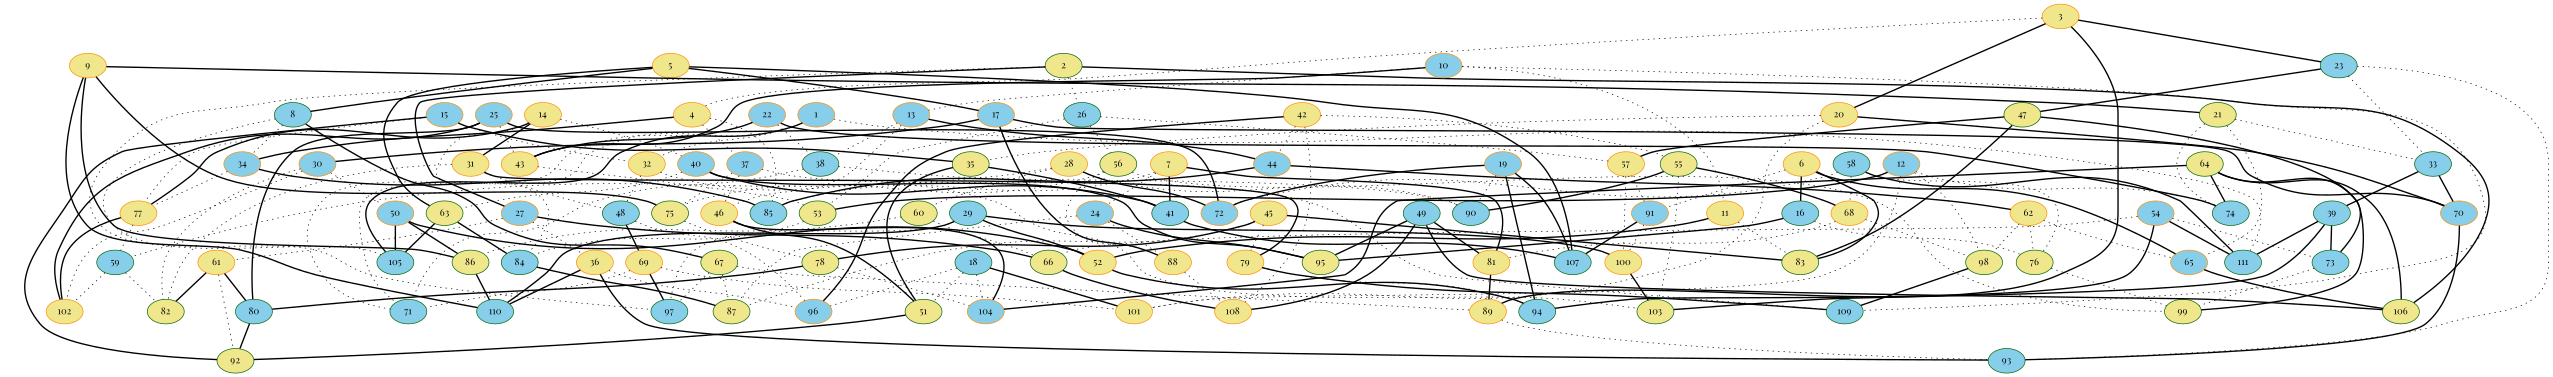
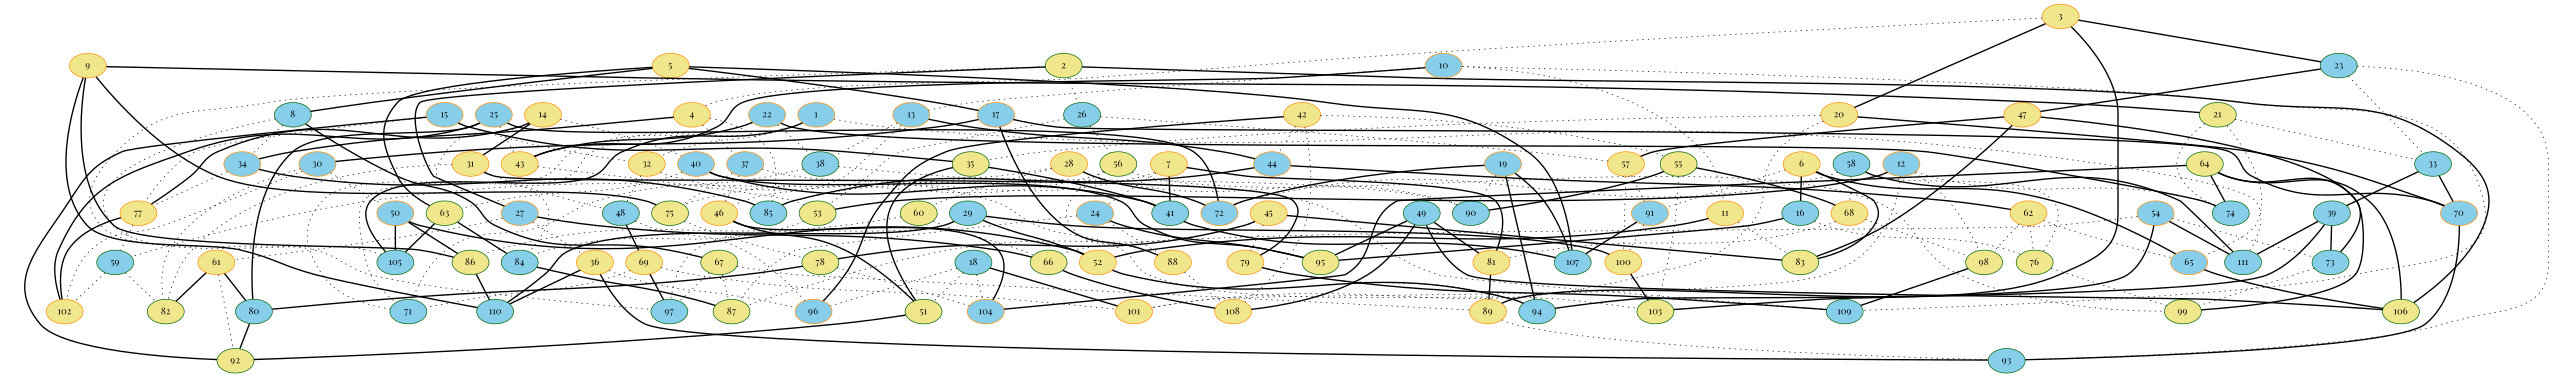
(2022, 115) -> (2022, 115)
